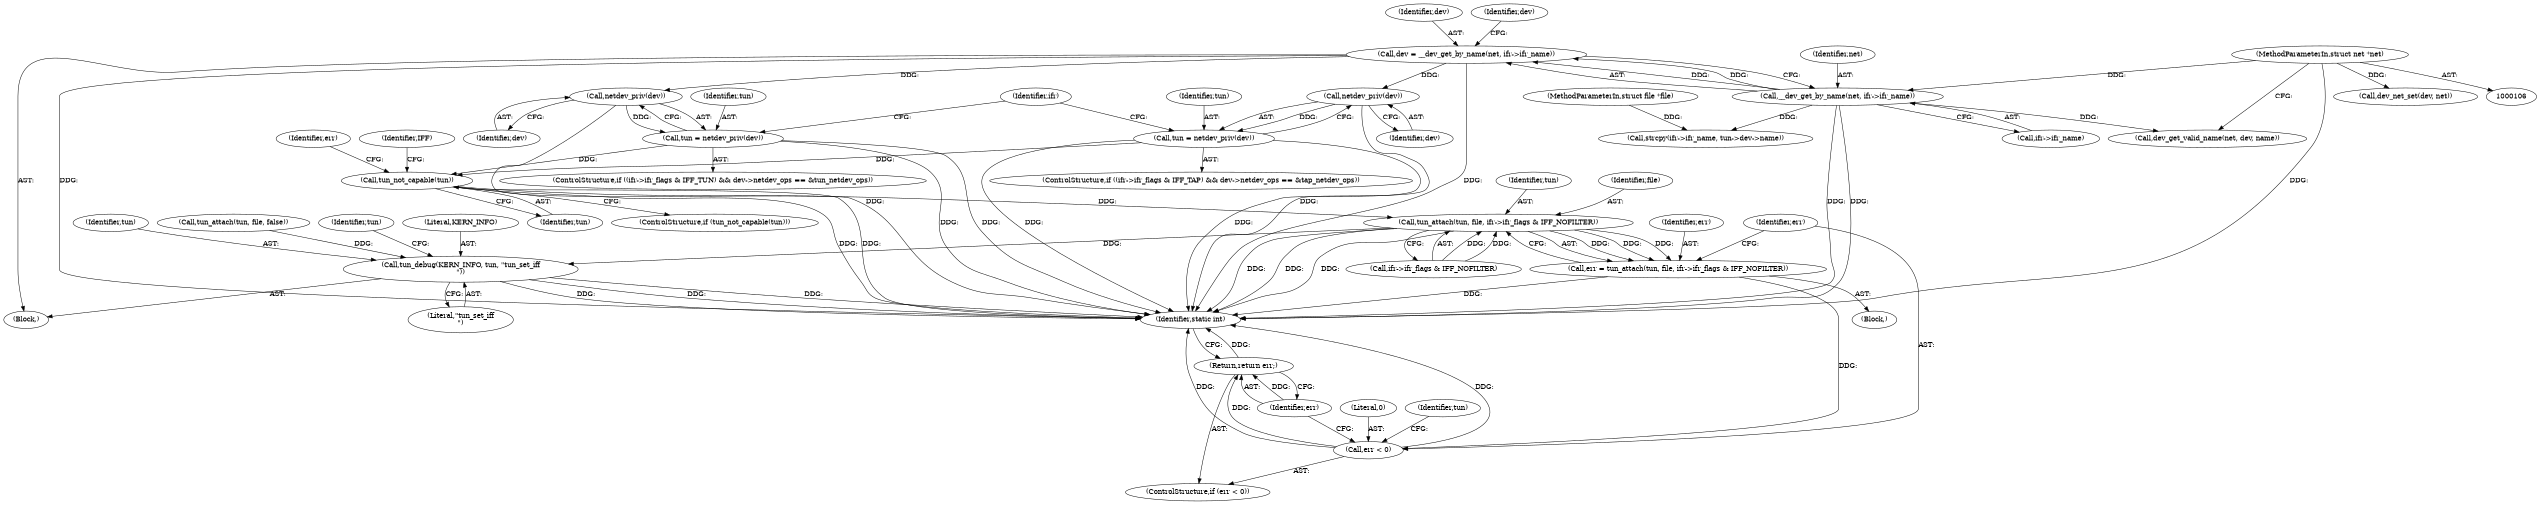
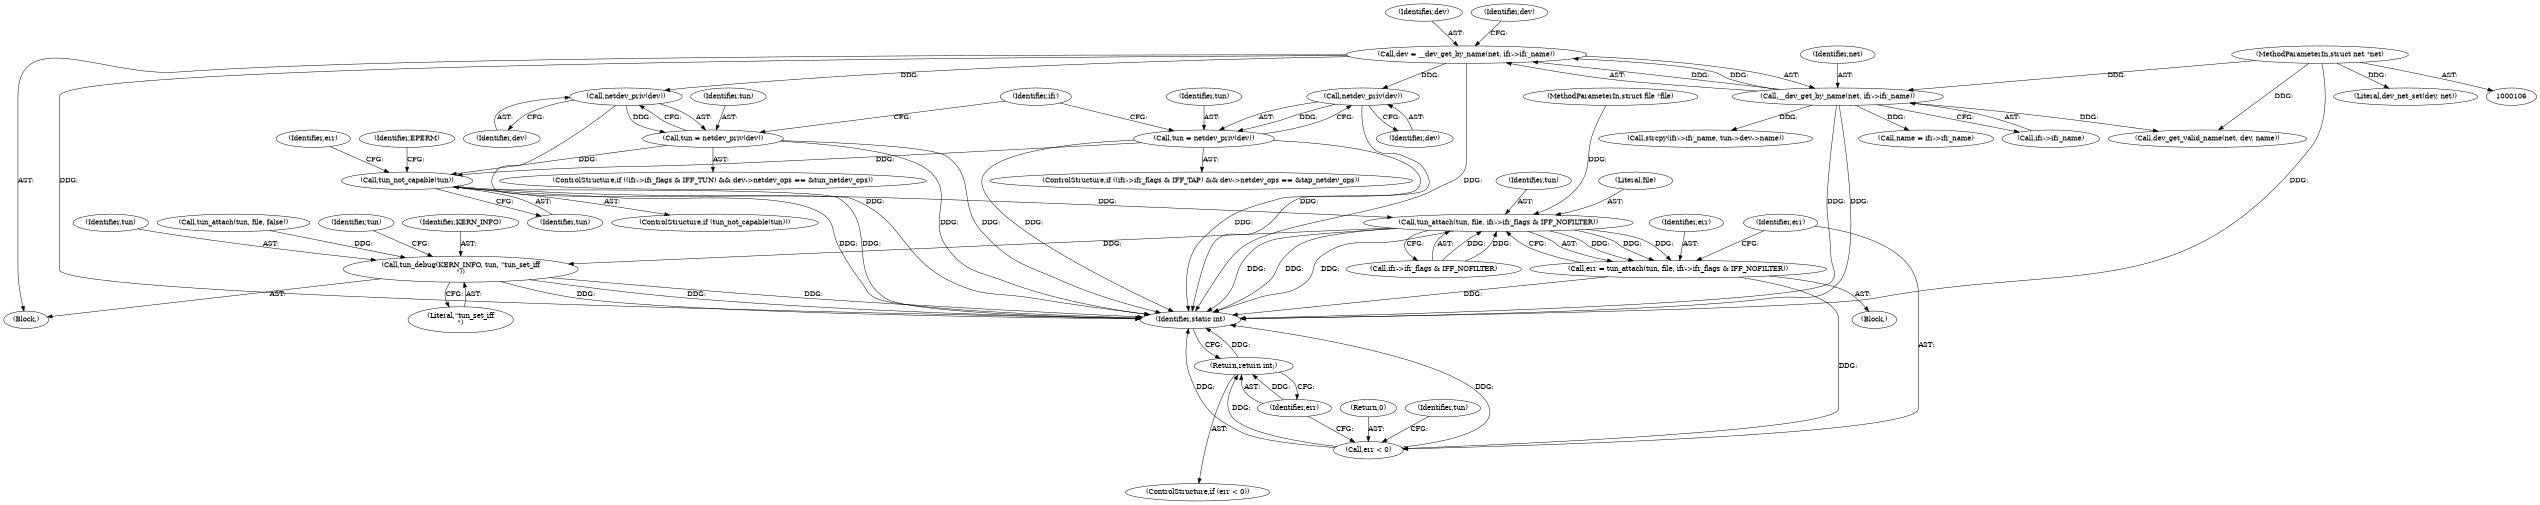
(1793, 76) -> (1793, 76)
(2285, 97) -> (2285, 97)
(2406, 97) -> (2406, 97)
(1656, 117) -> (1587, 169)
(407, 139) -> (407, 139)
none -> (1926, 139)
(1636, 181) -> (1636, 181)
(613, 202) -> (613, 202)
(461, 223) -> (461, 223)
(1244, 366) -> (1244, 366)
(1368, 408) -> (1368, 408)
(1289, 470) -> none
